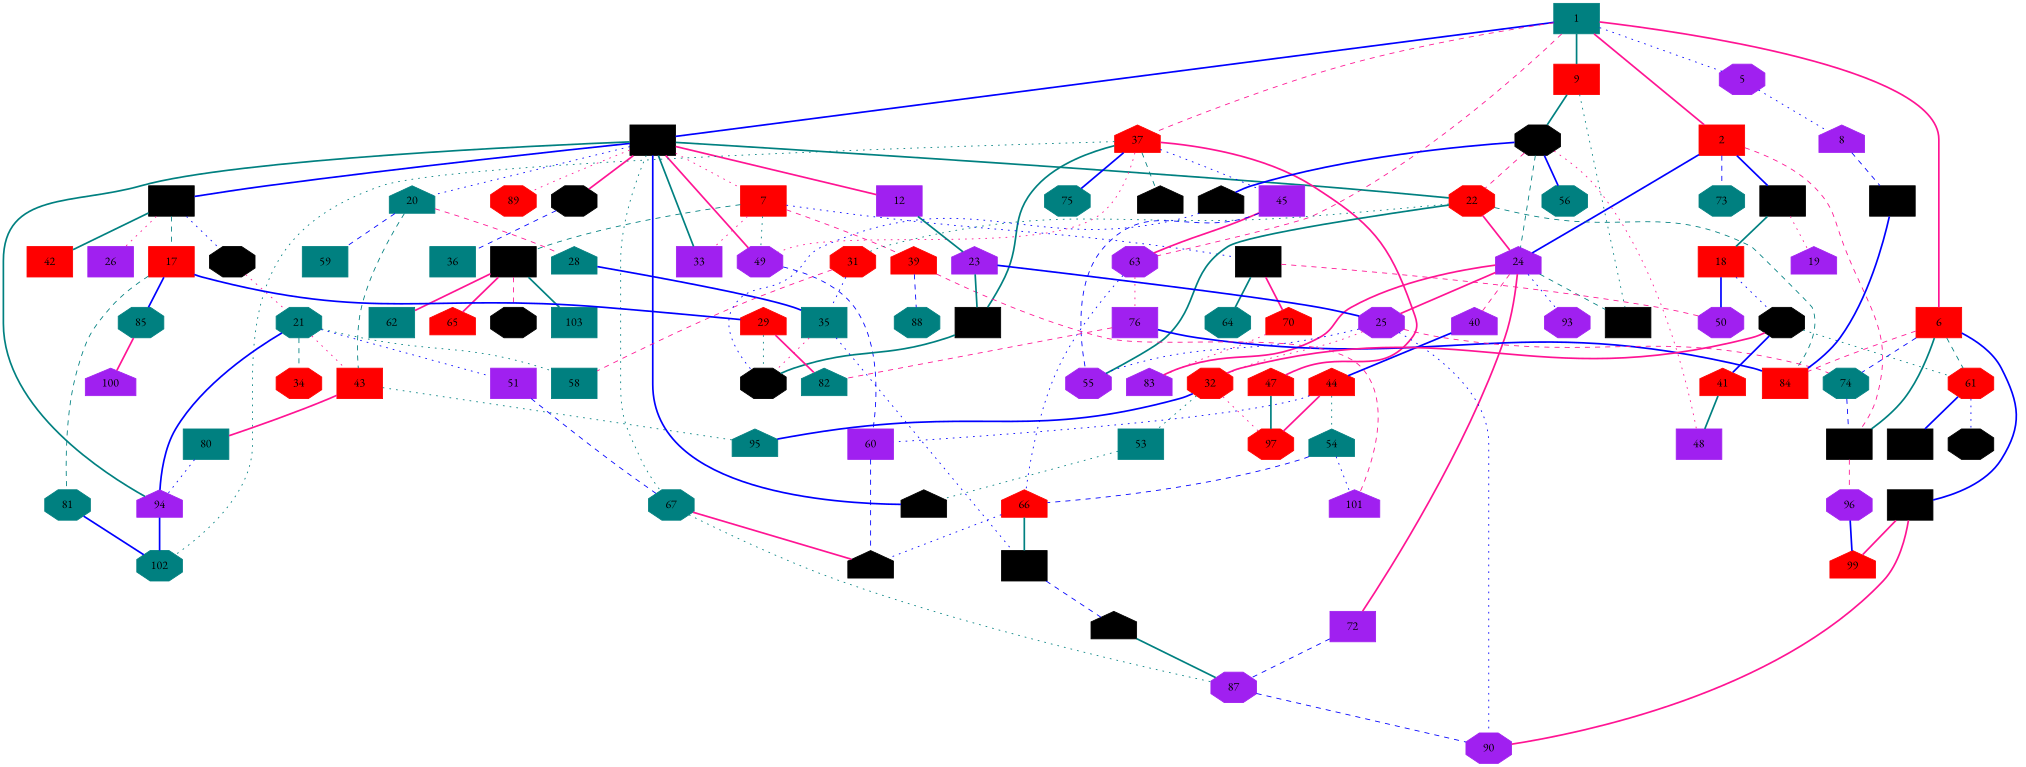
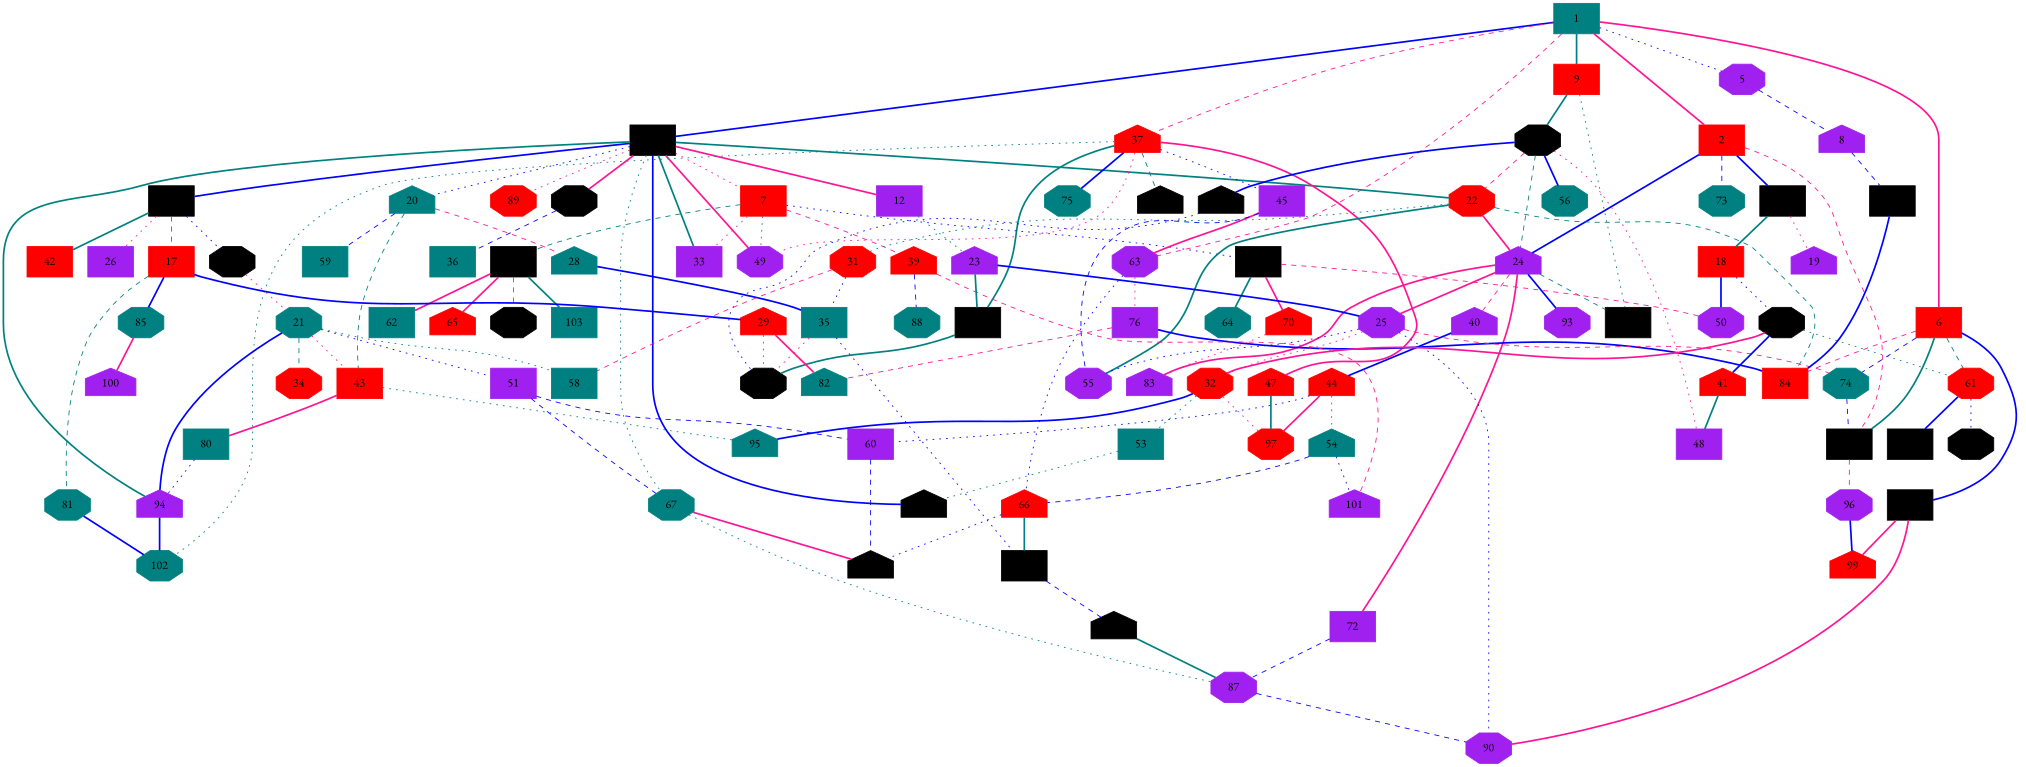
(1793, 111) -> (1793, 111)
(934, 229) -> (934, 229)
(1546, 296) -> (1546, 296)
(865, 326) -> (691, 421)
